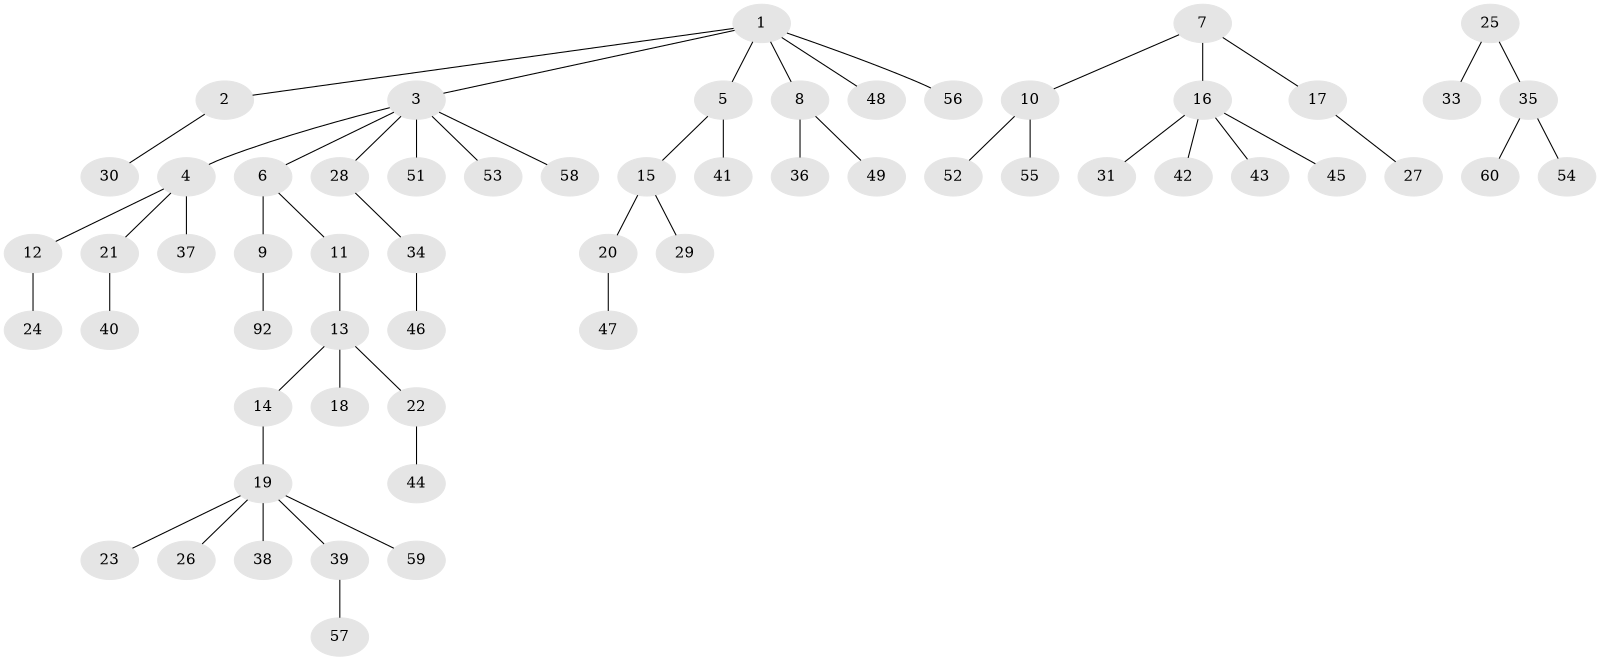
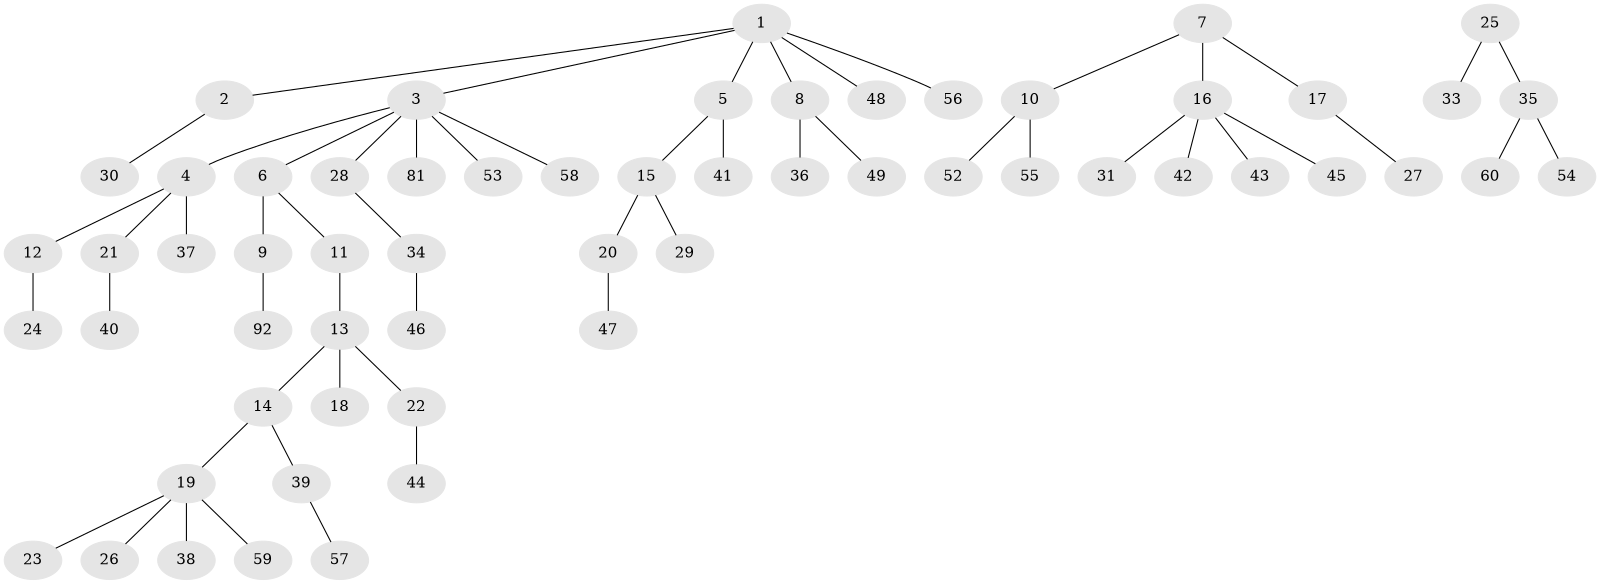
(417, 177) -> (417, 177)
(301, 522) -> (282, 445)
